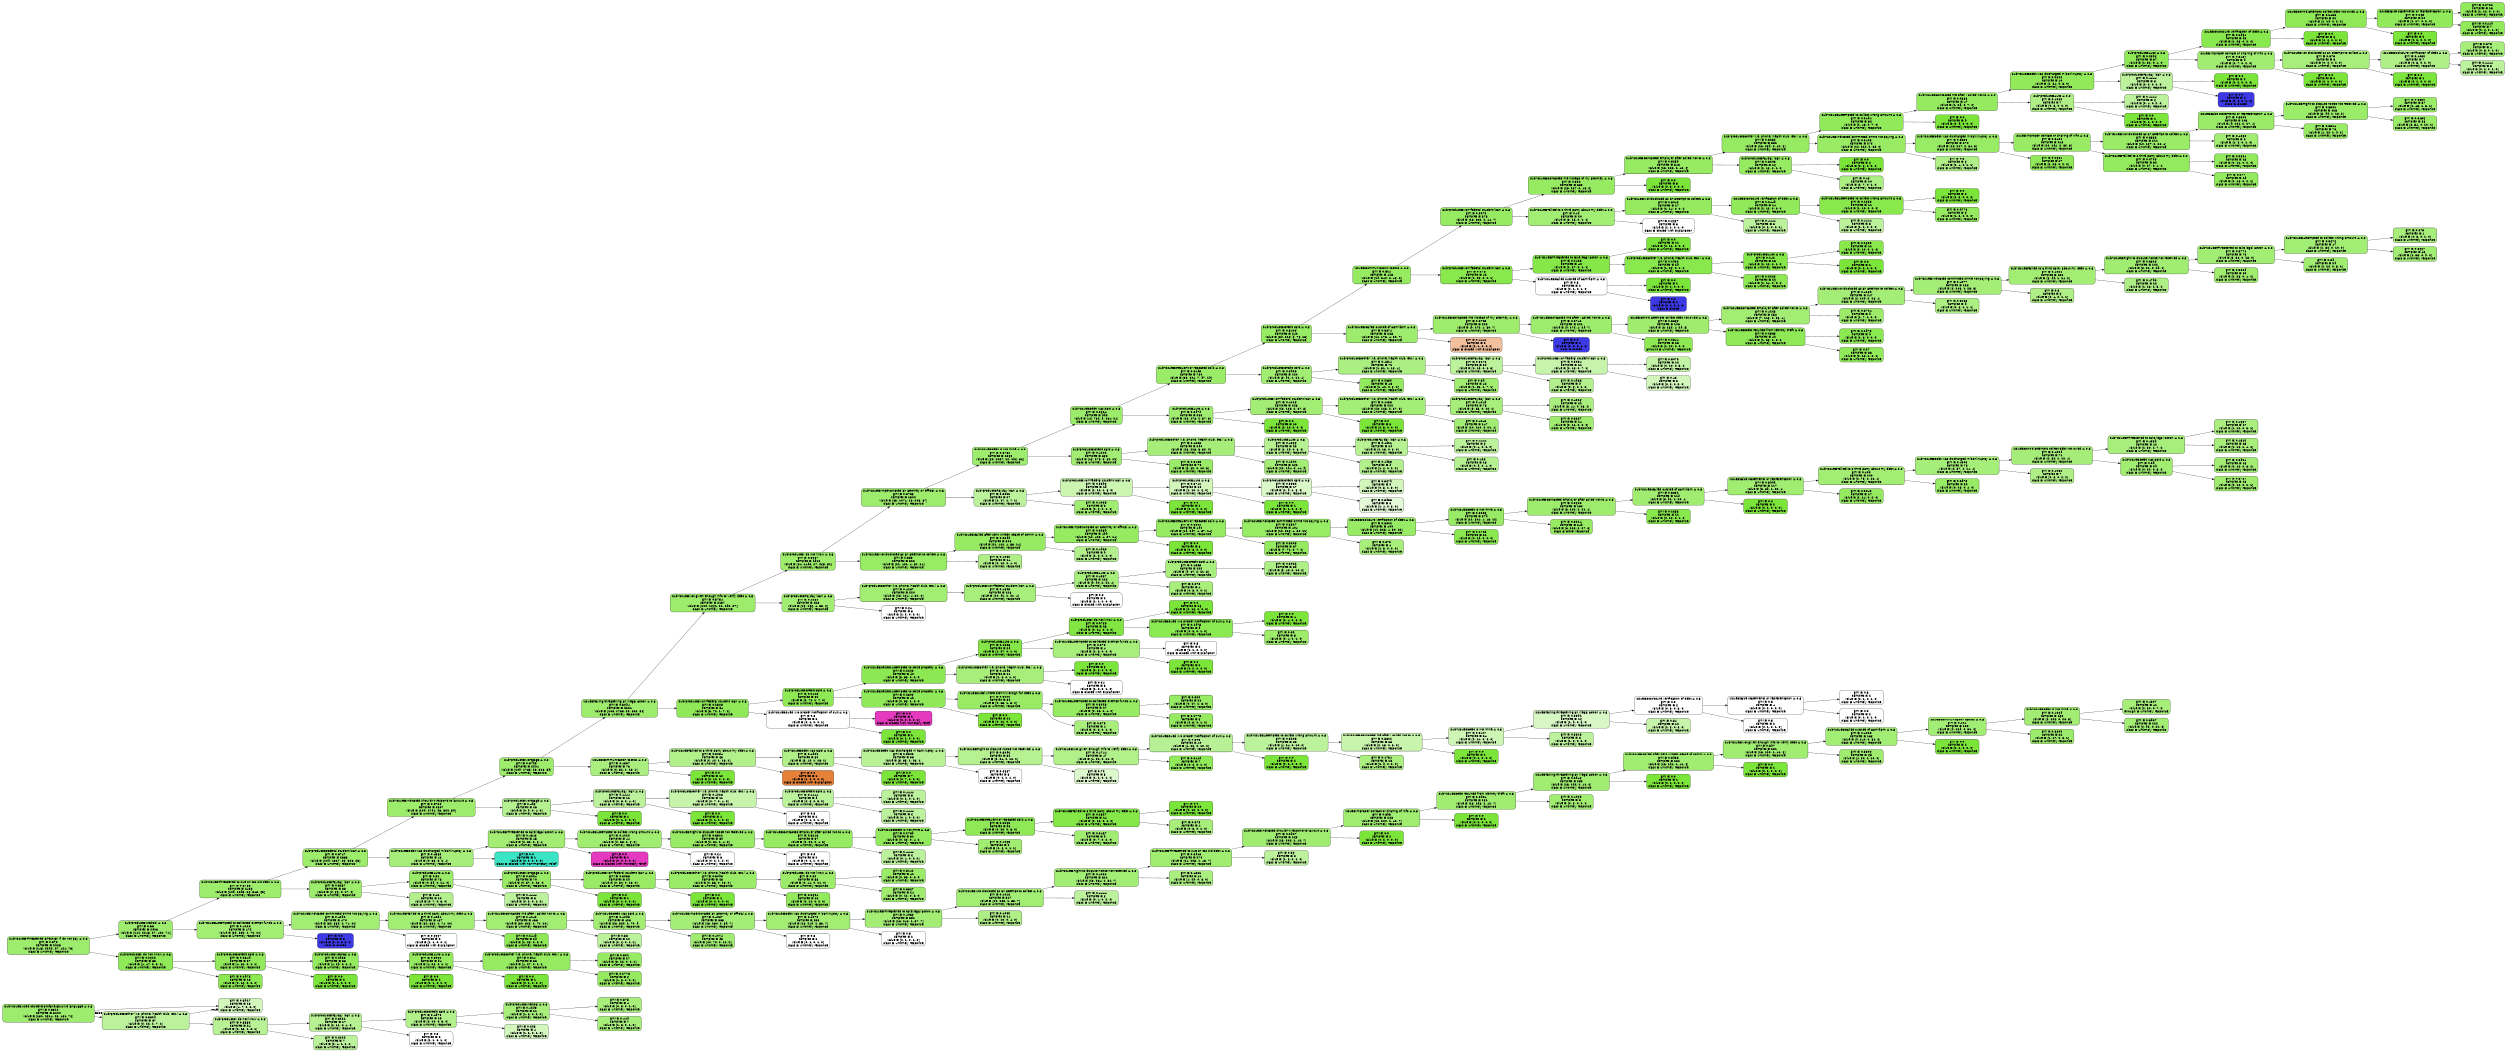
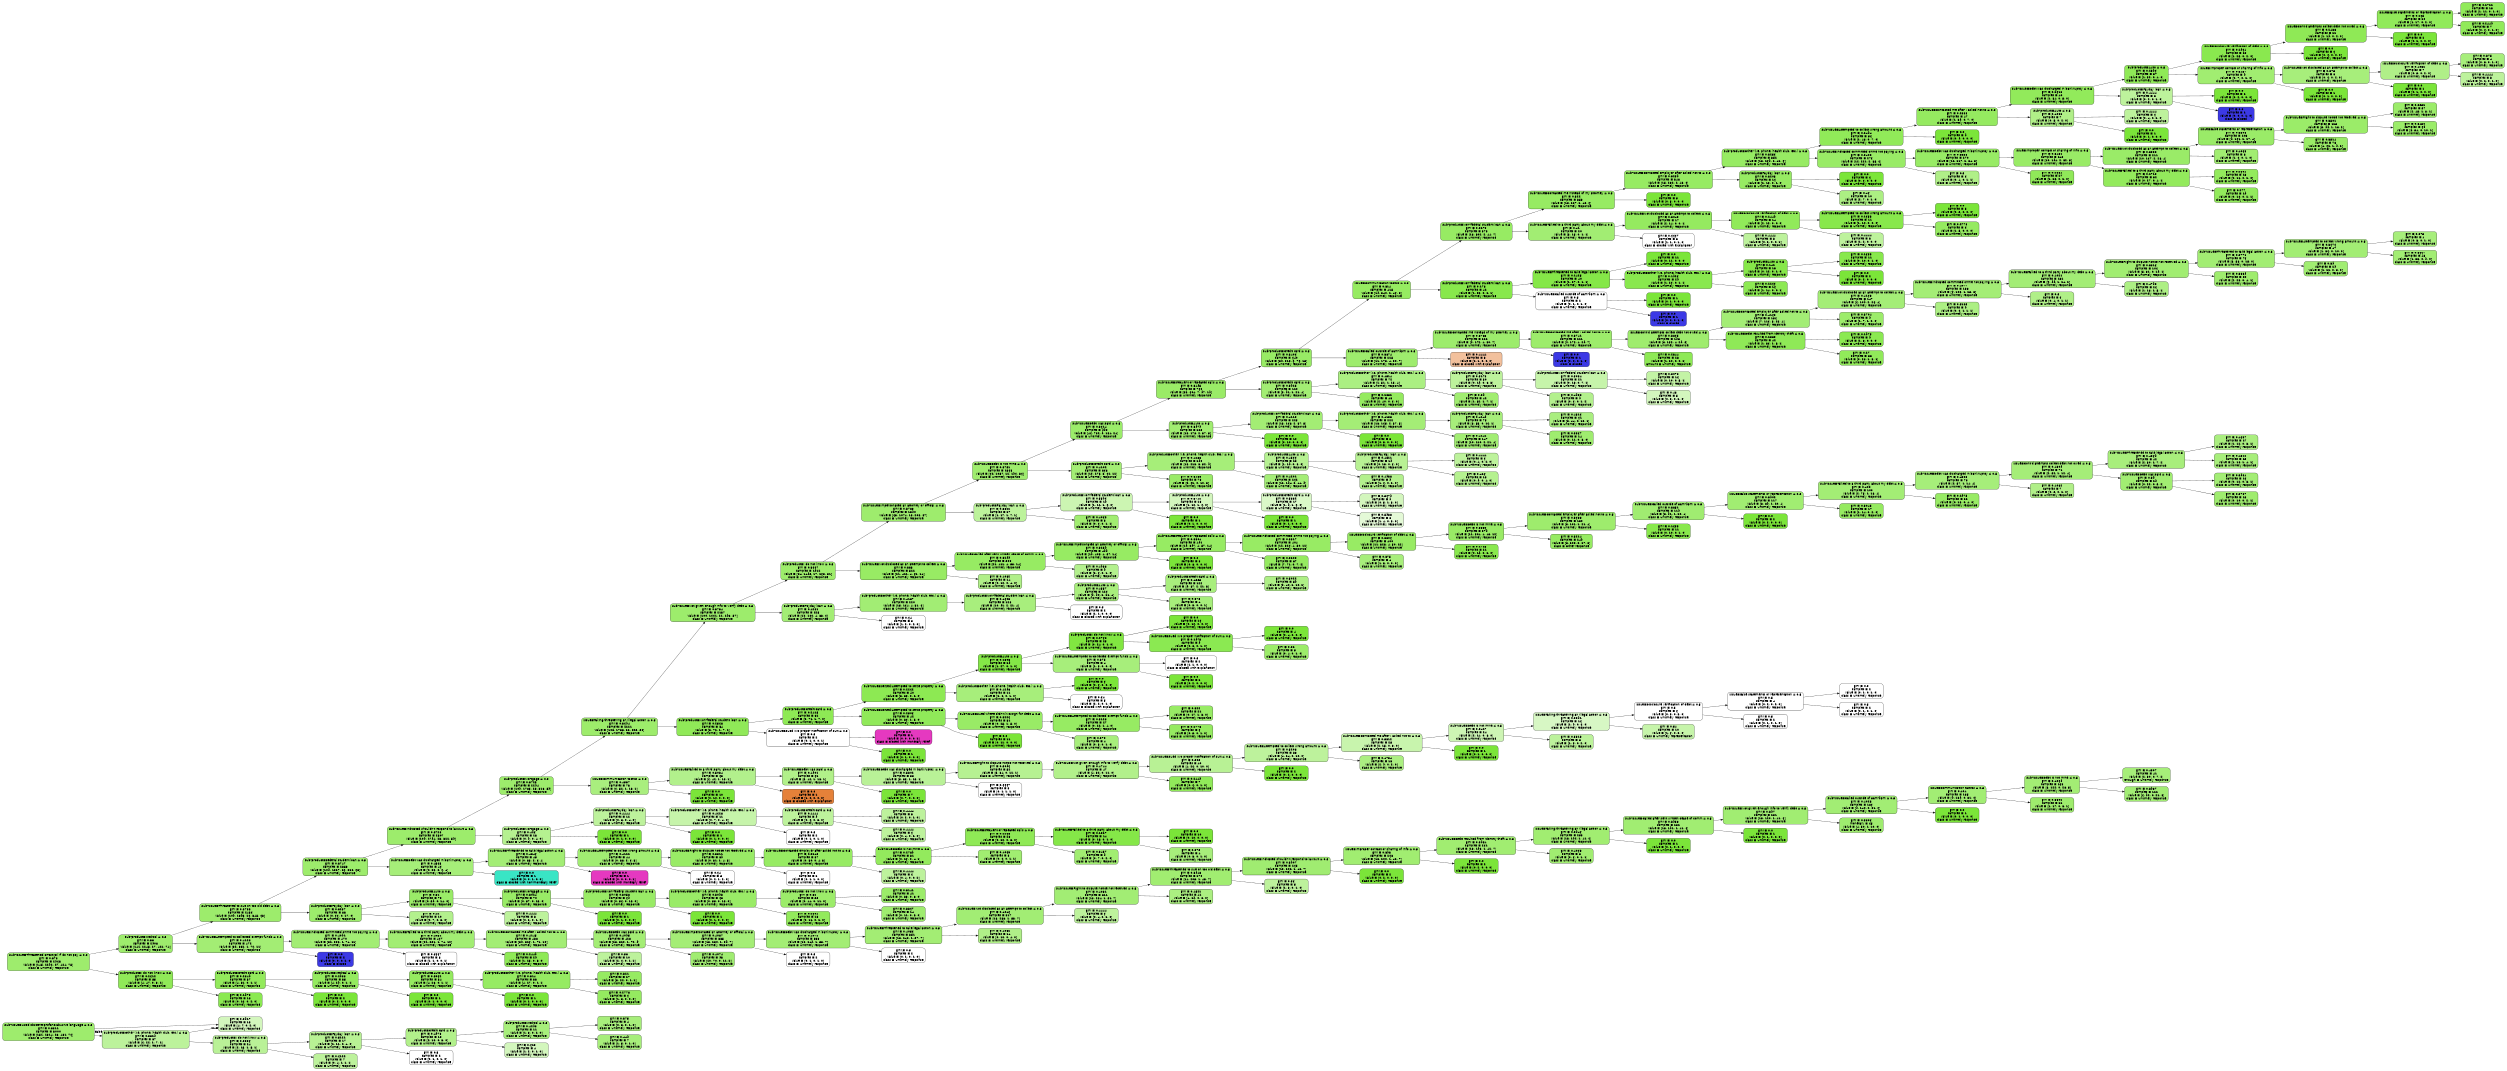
(1668, 731) -> (1668, 736)
(1861, 755) -> (1861, 824)
(1096, 776) -> none
